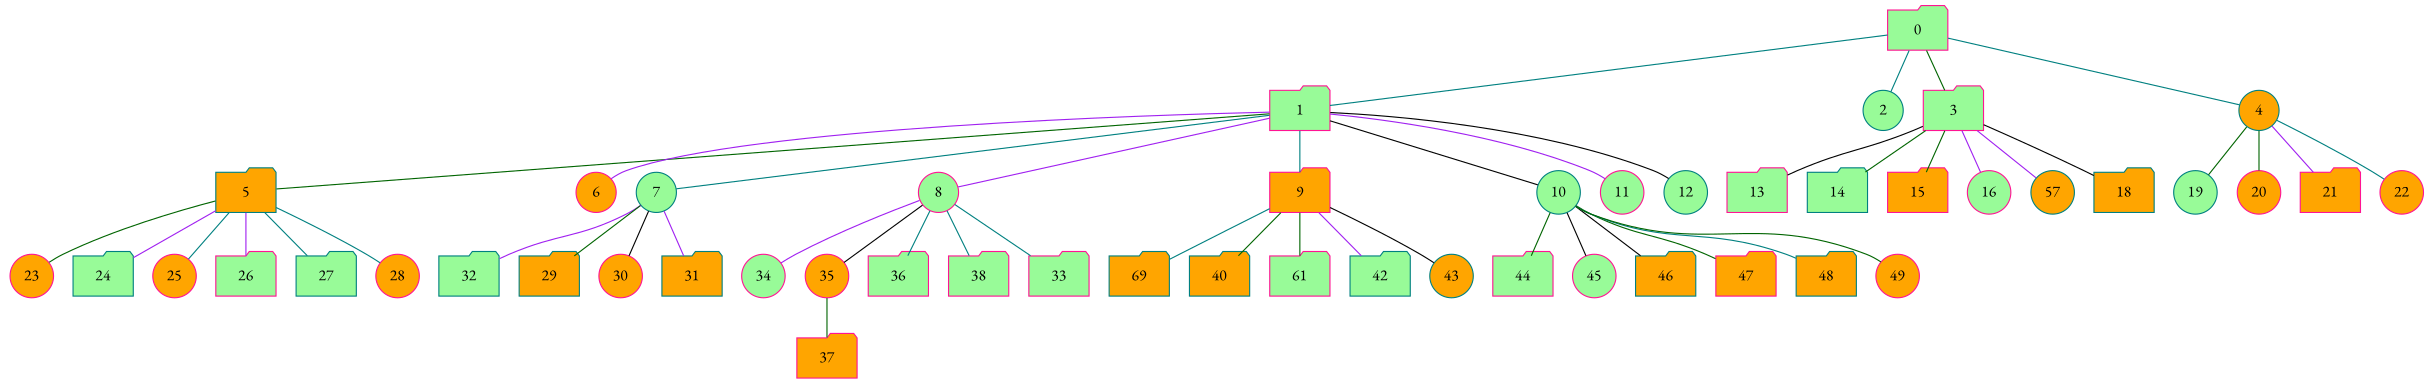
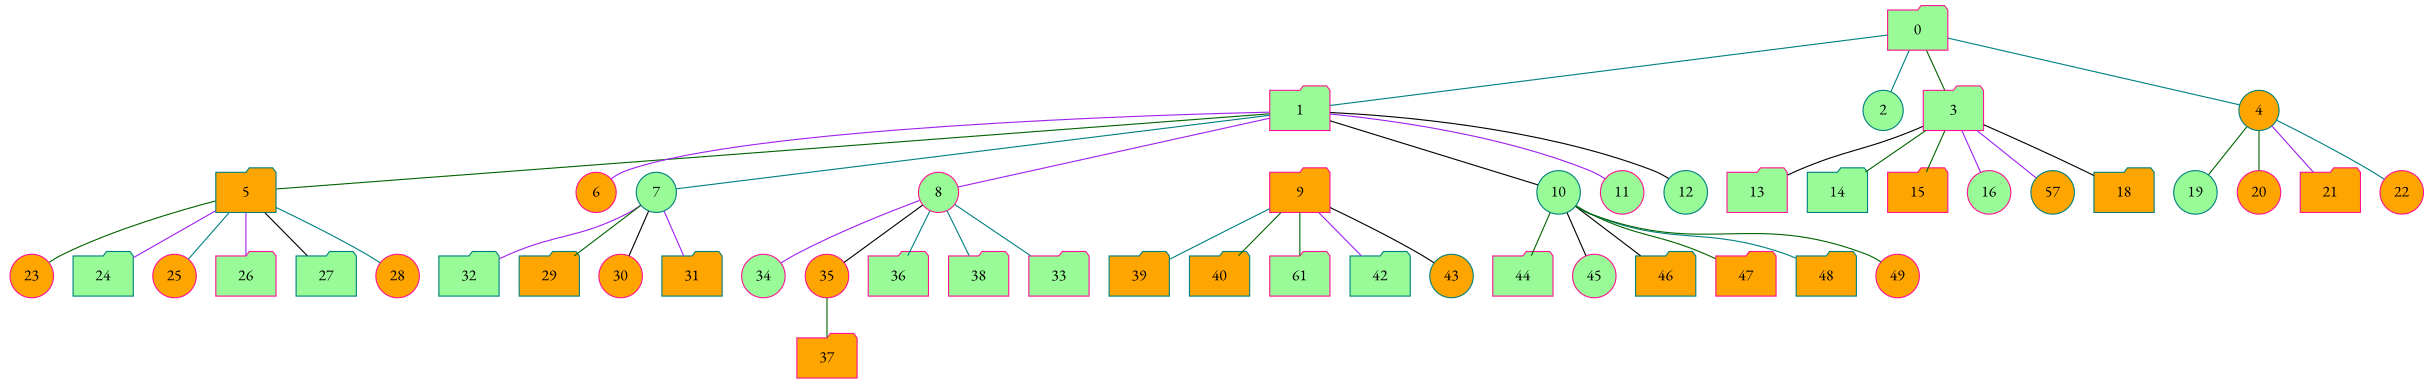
(1300, 151) -> none
(286, 234) -> (286, 234)
(1139, 276) -> (1139, 276)
